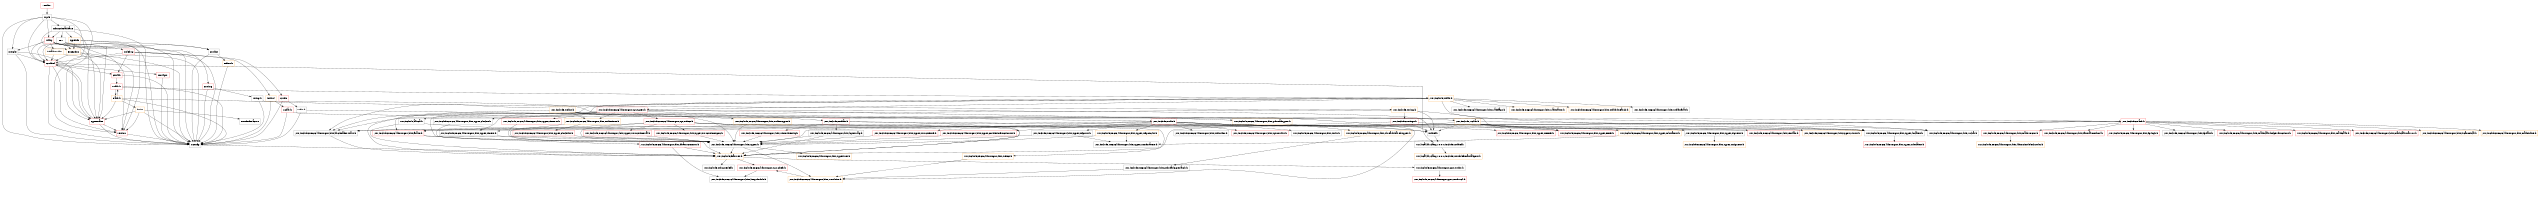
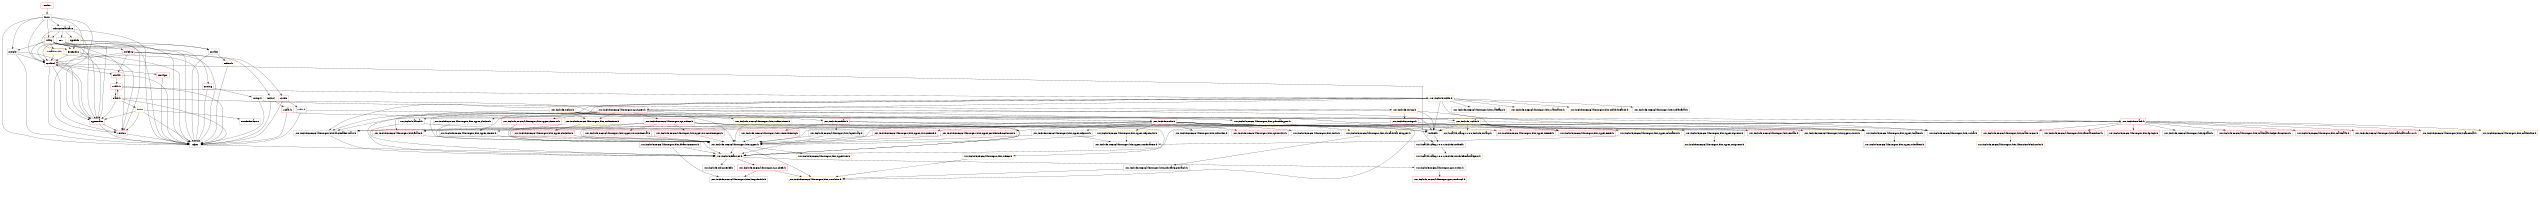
(47, 17) -> (47, 17)
none -> (1437, 115)
(763, 121) -> (763, 121)
none -> (985, 124)
none -> (1468, 133)
(531, 141) -> none
(195, 145) -> (195, 145)
(791, 174) -> (787, 174)
